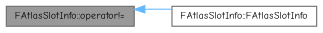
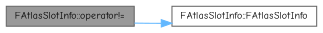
(158, 9) -> (148, 23)
